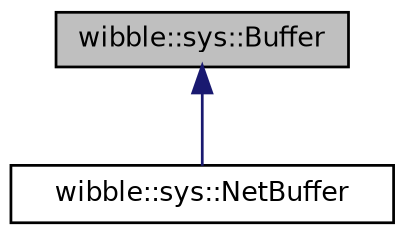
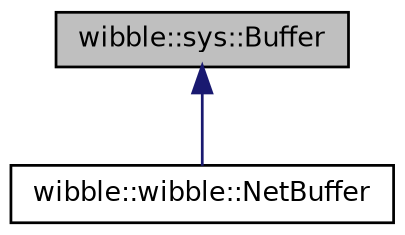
(202, 194) -> (202, 194)
